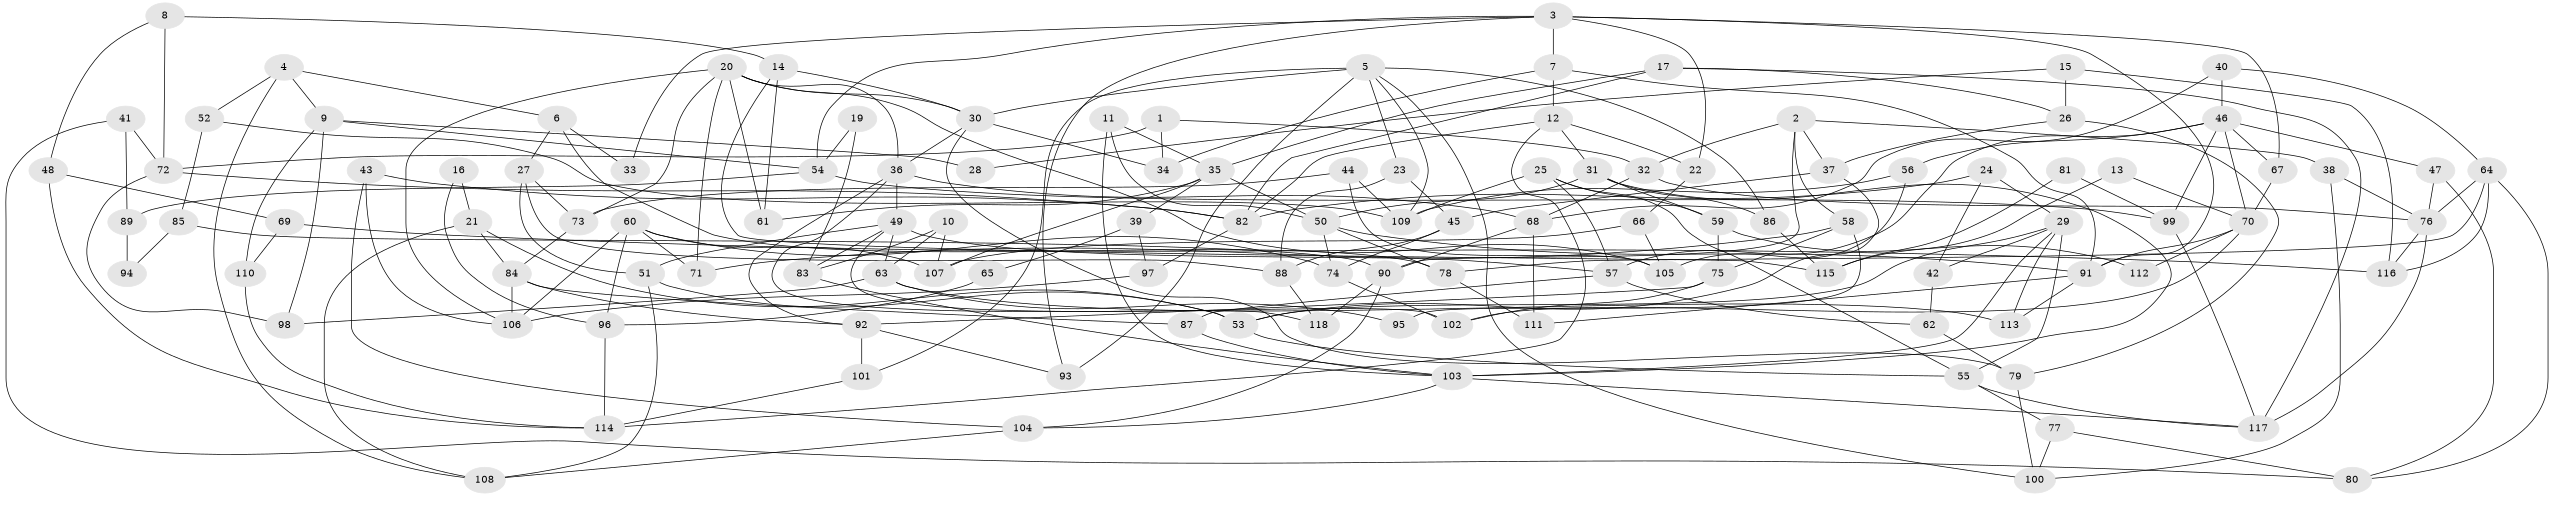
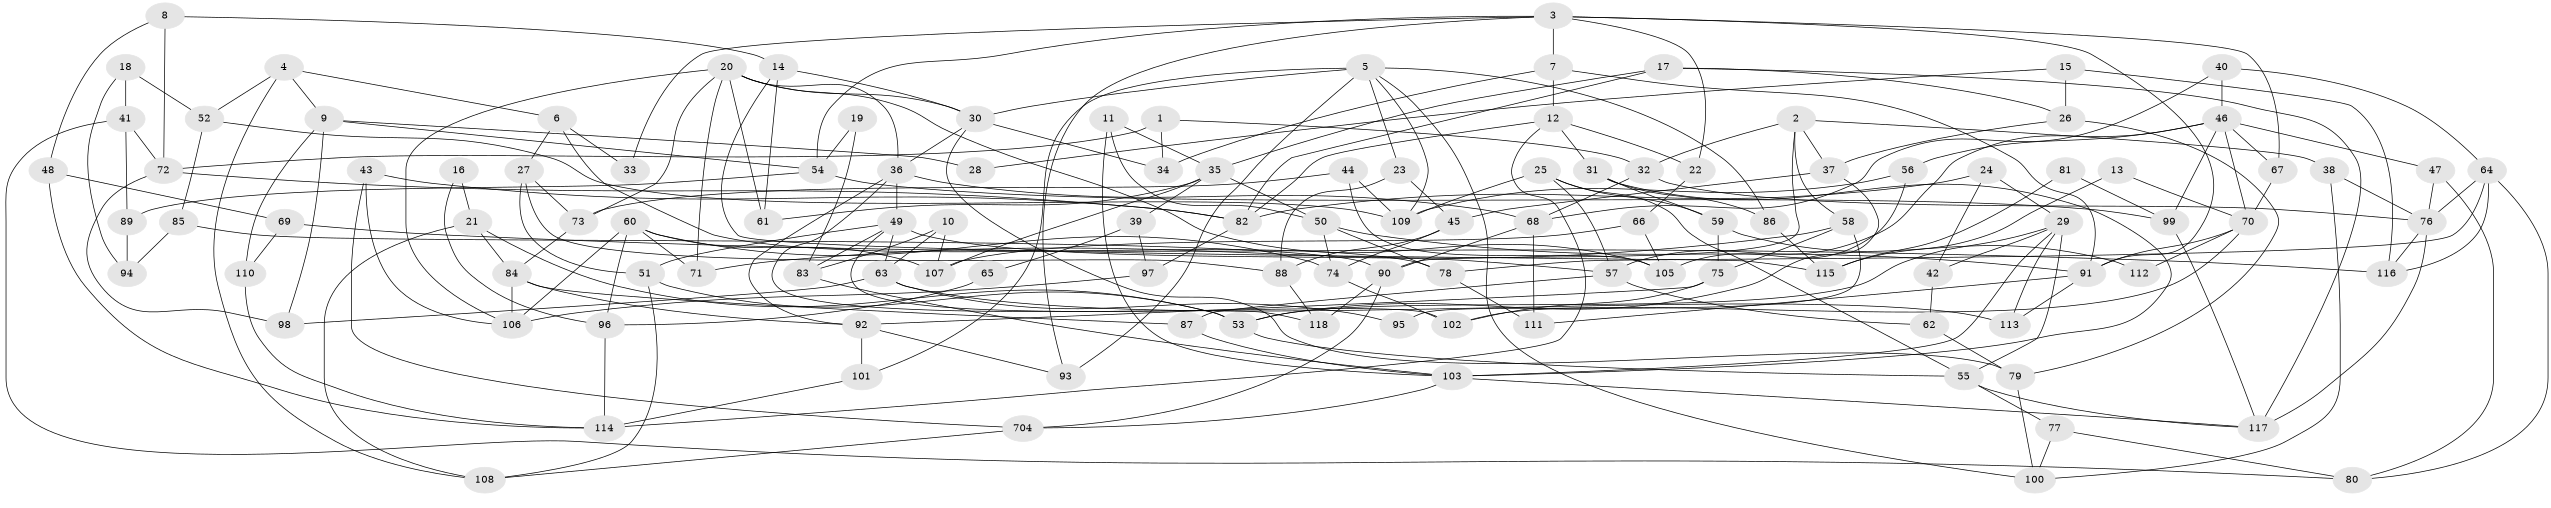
none -> (126, 67)
(1399, 205) -> none
(1023, 429) -> (1023, 429)
